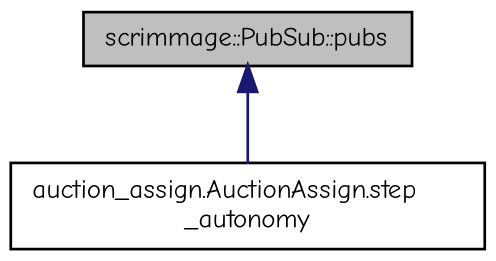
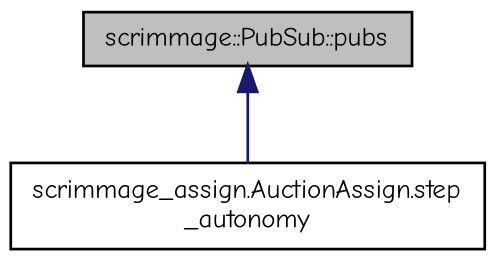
(248, 206) -> (248, 206)
